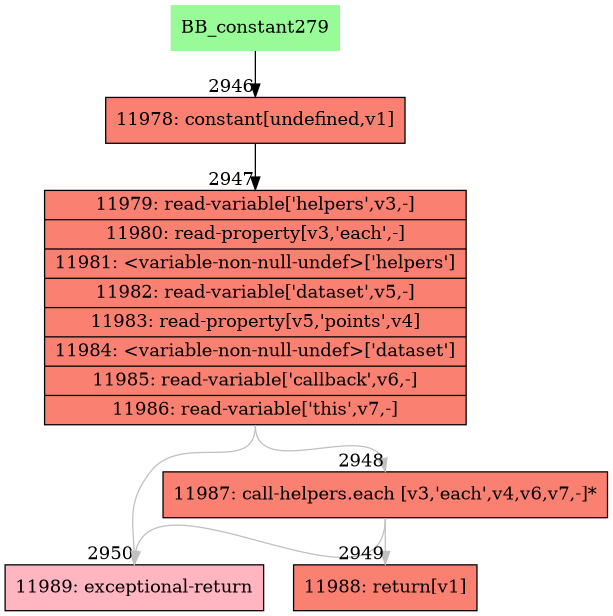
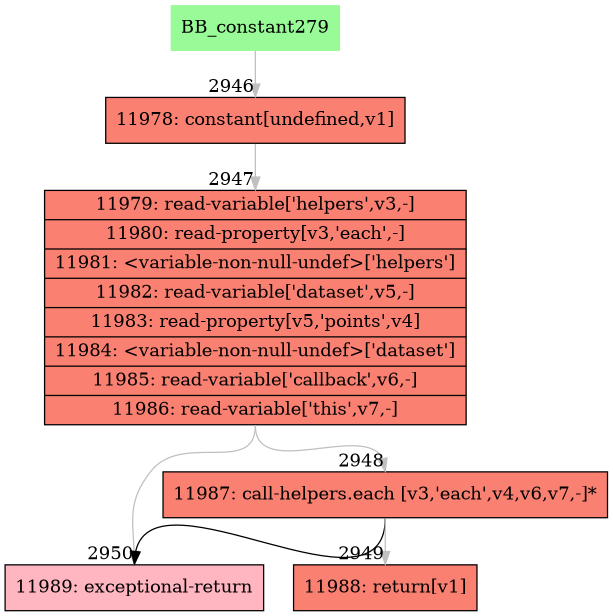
(255, 67) -> (255, 67)
(255, 160) -> (255, 160)
(266, 543) -> (266, 543)
